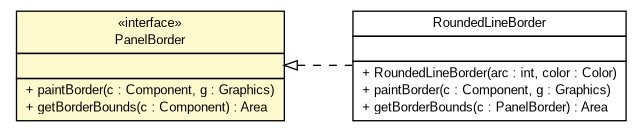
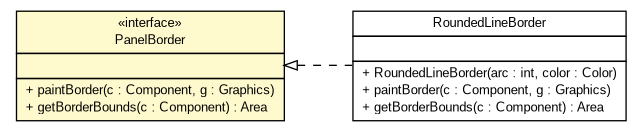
(486, 108) -> (484, 108)
